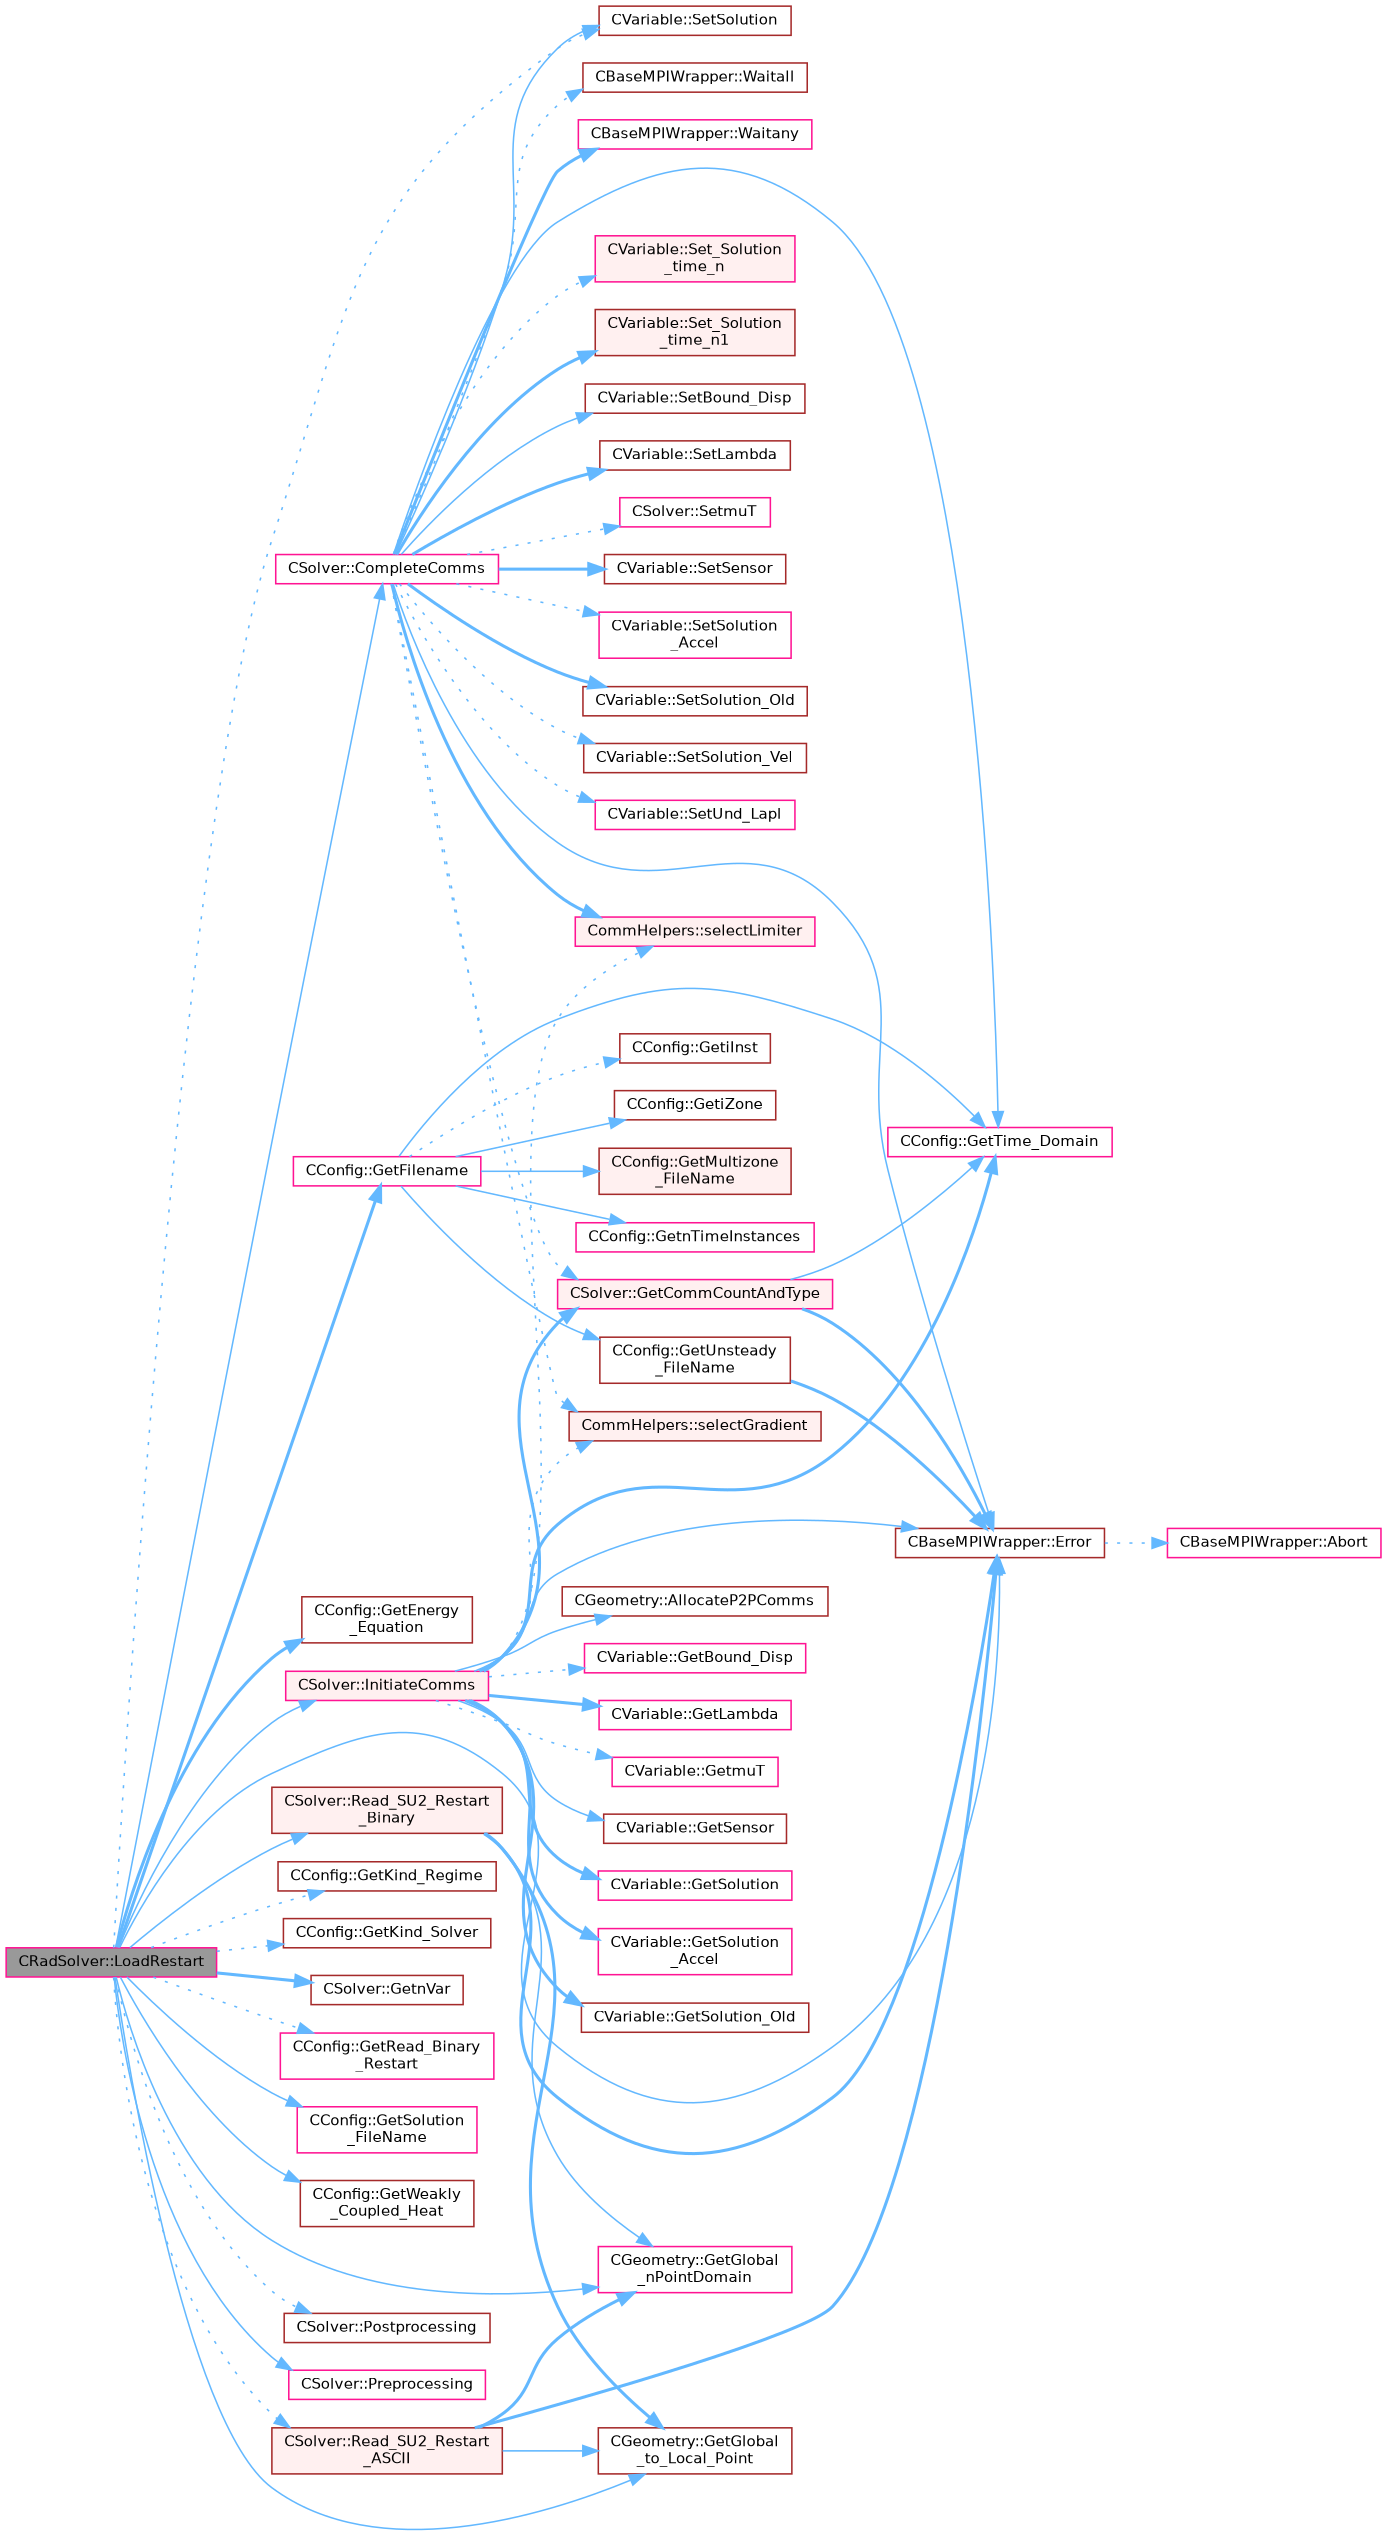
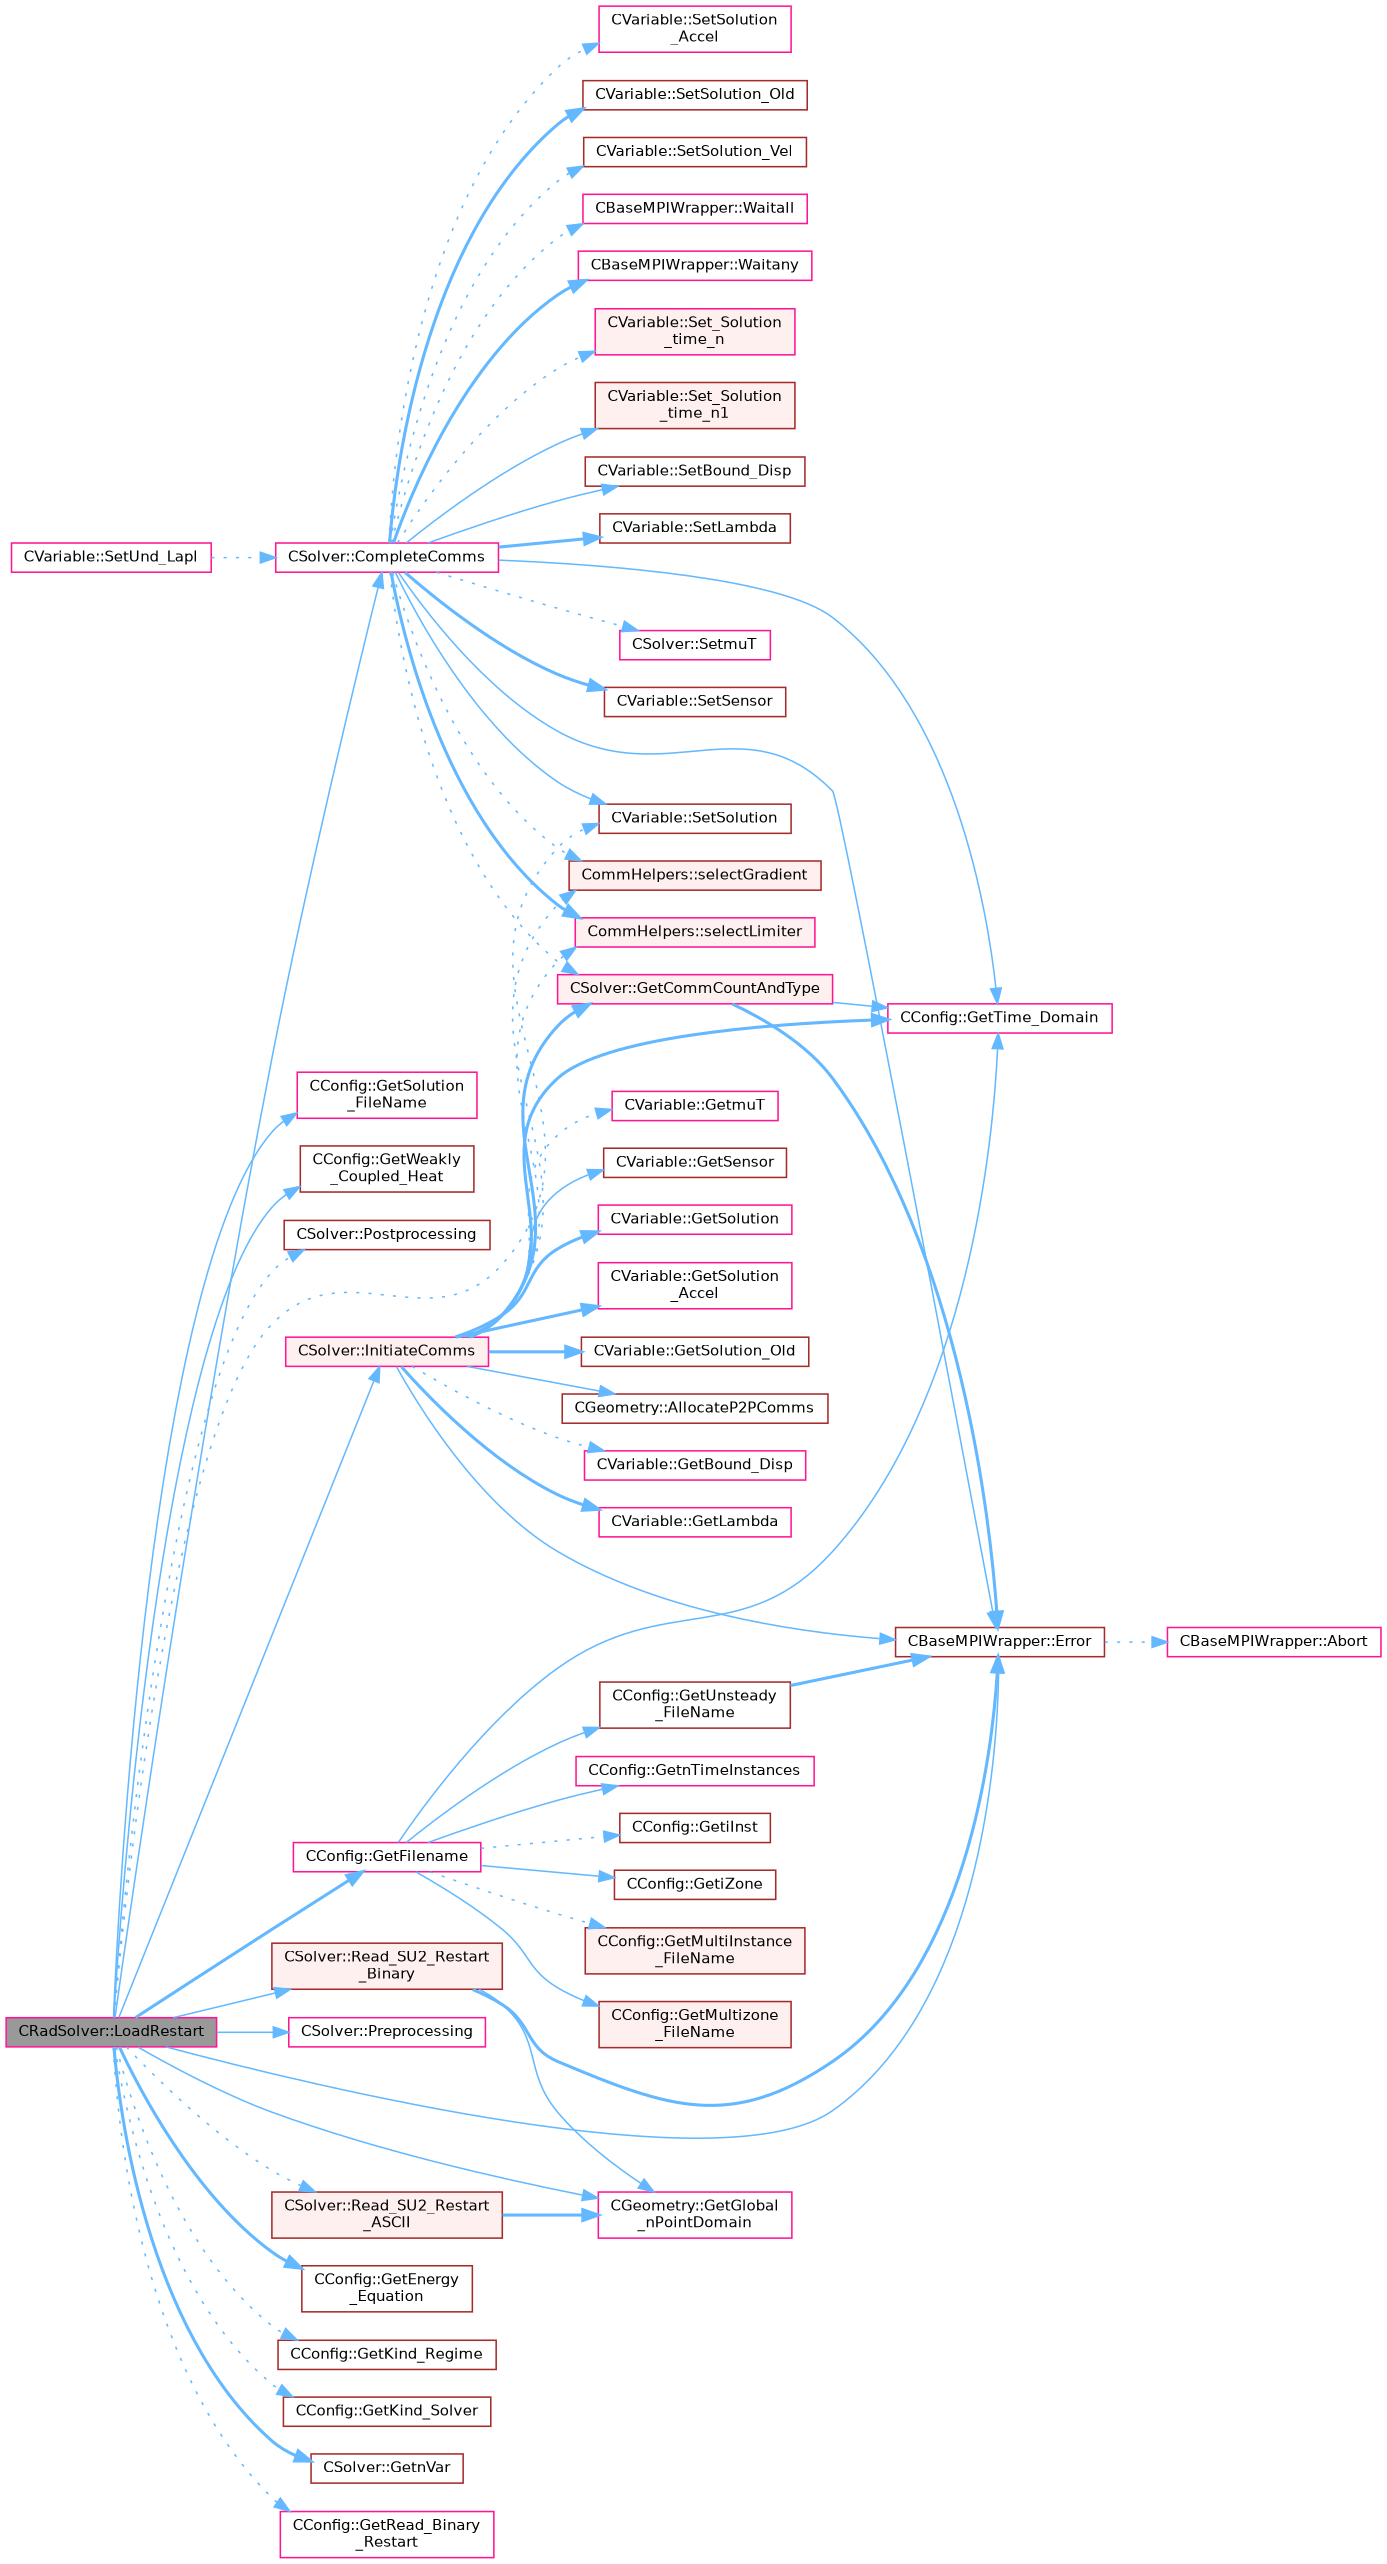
(695, 78) -> (695, 209)
(475, 443) -> (490, 482)
(471, 705) -> (236, 558)
none -> (695, 1951)
(906, 2134) -> none
(695, 2451) -> none
